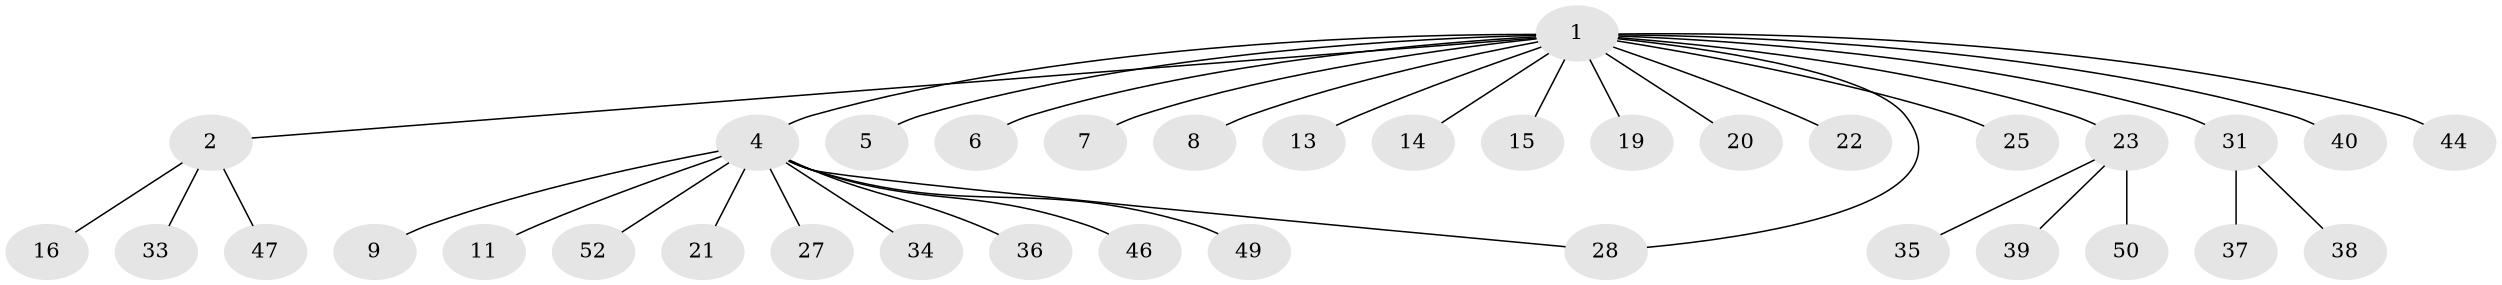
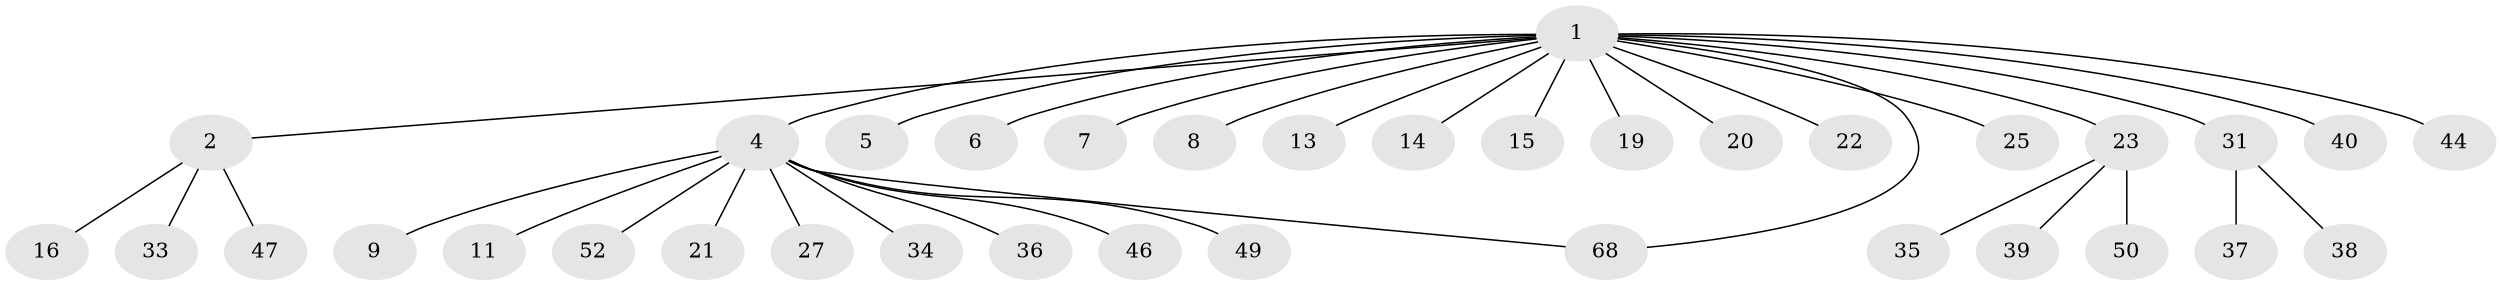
(1606, 252) -> (1606, 252)
